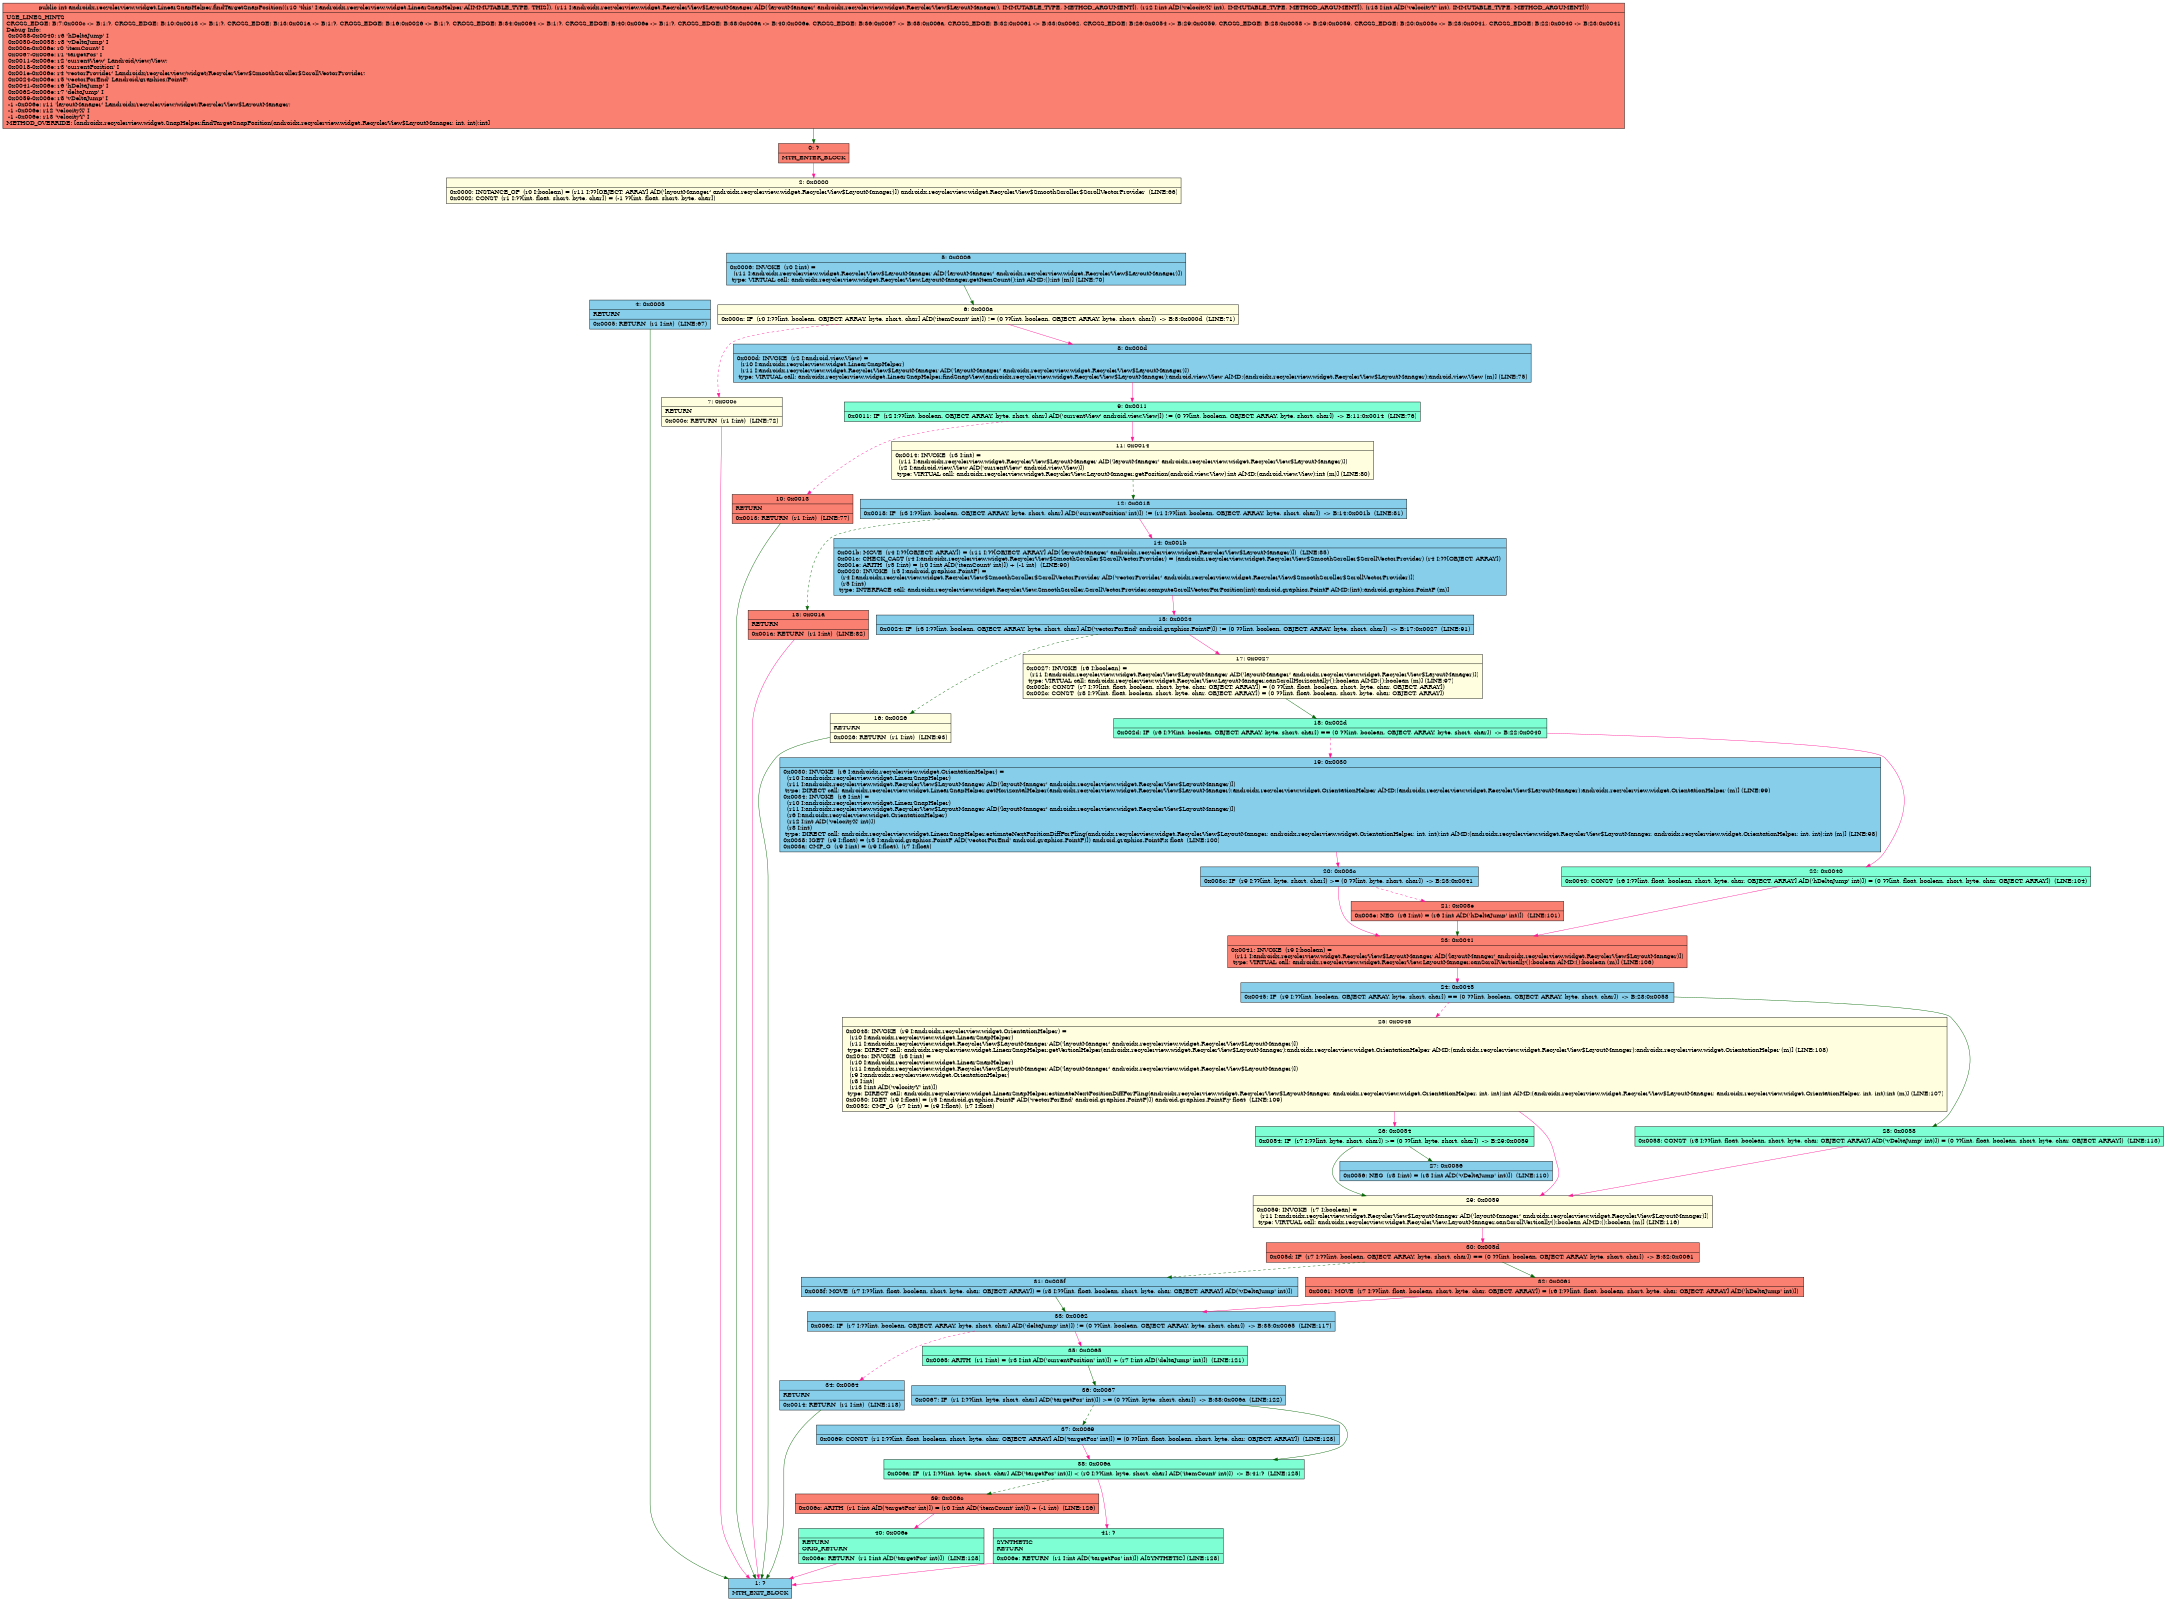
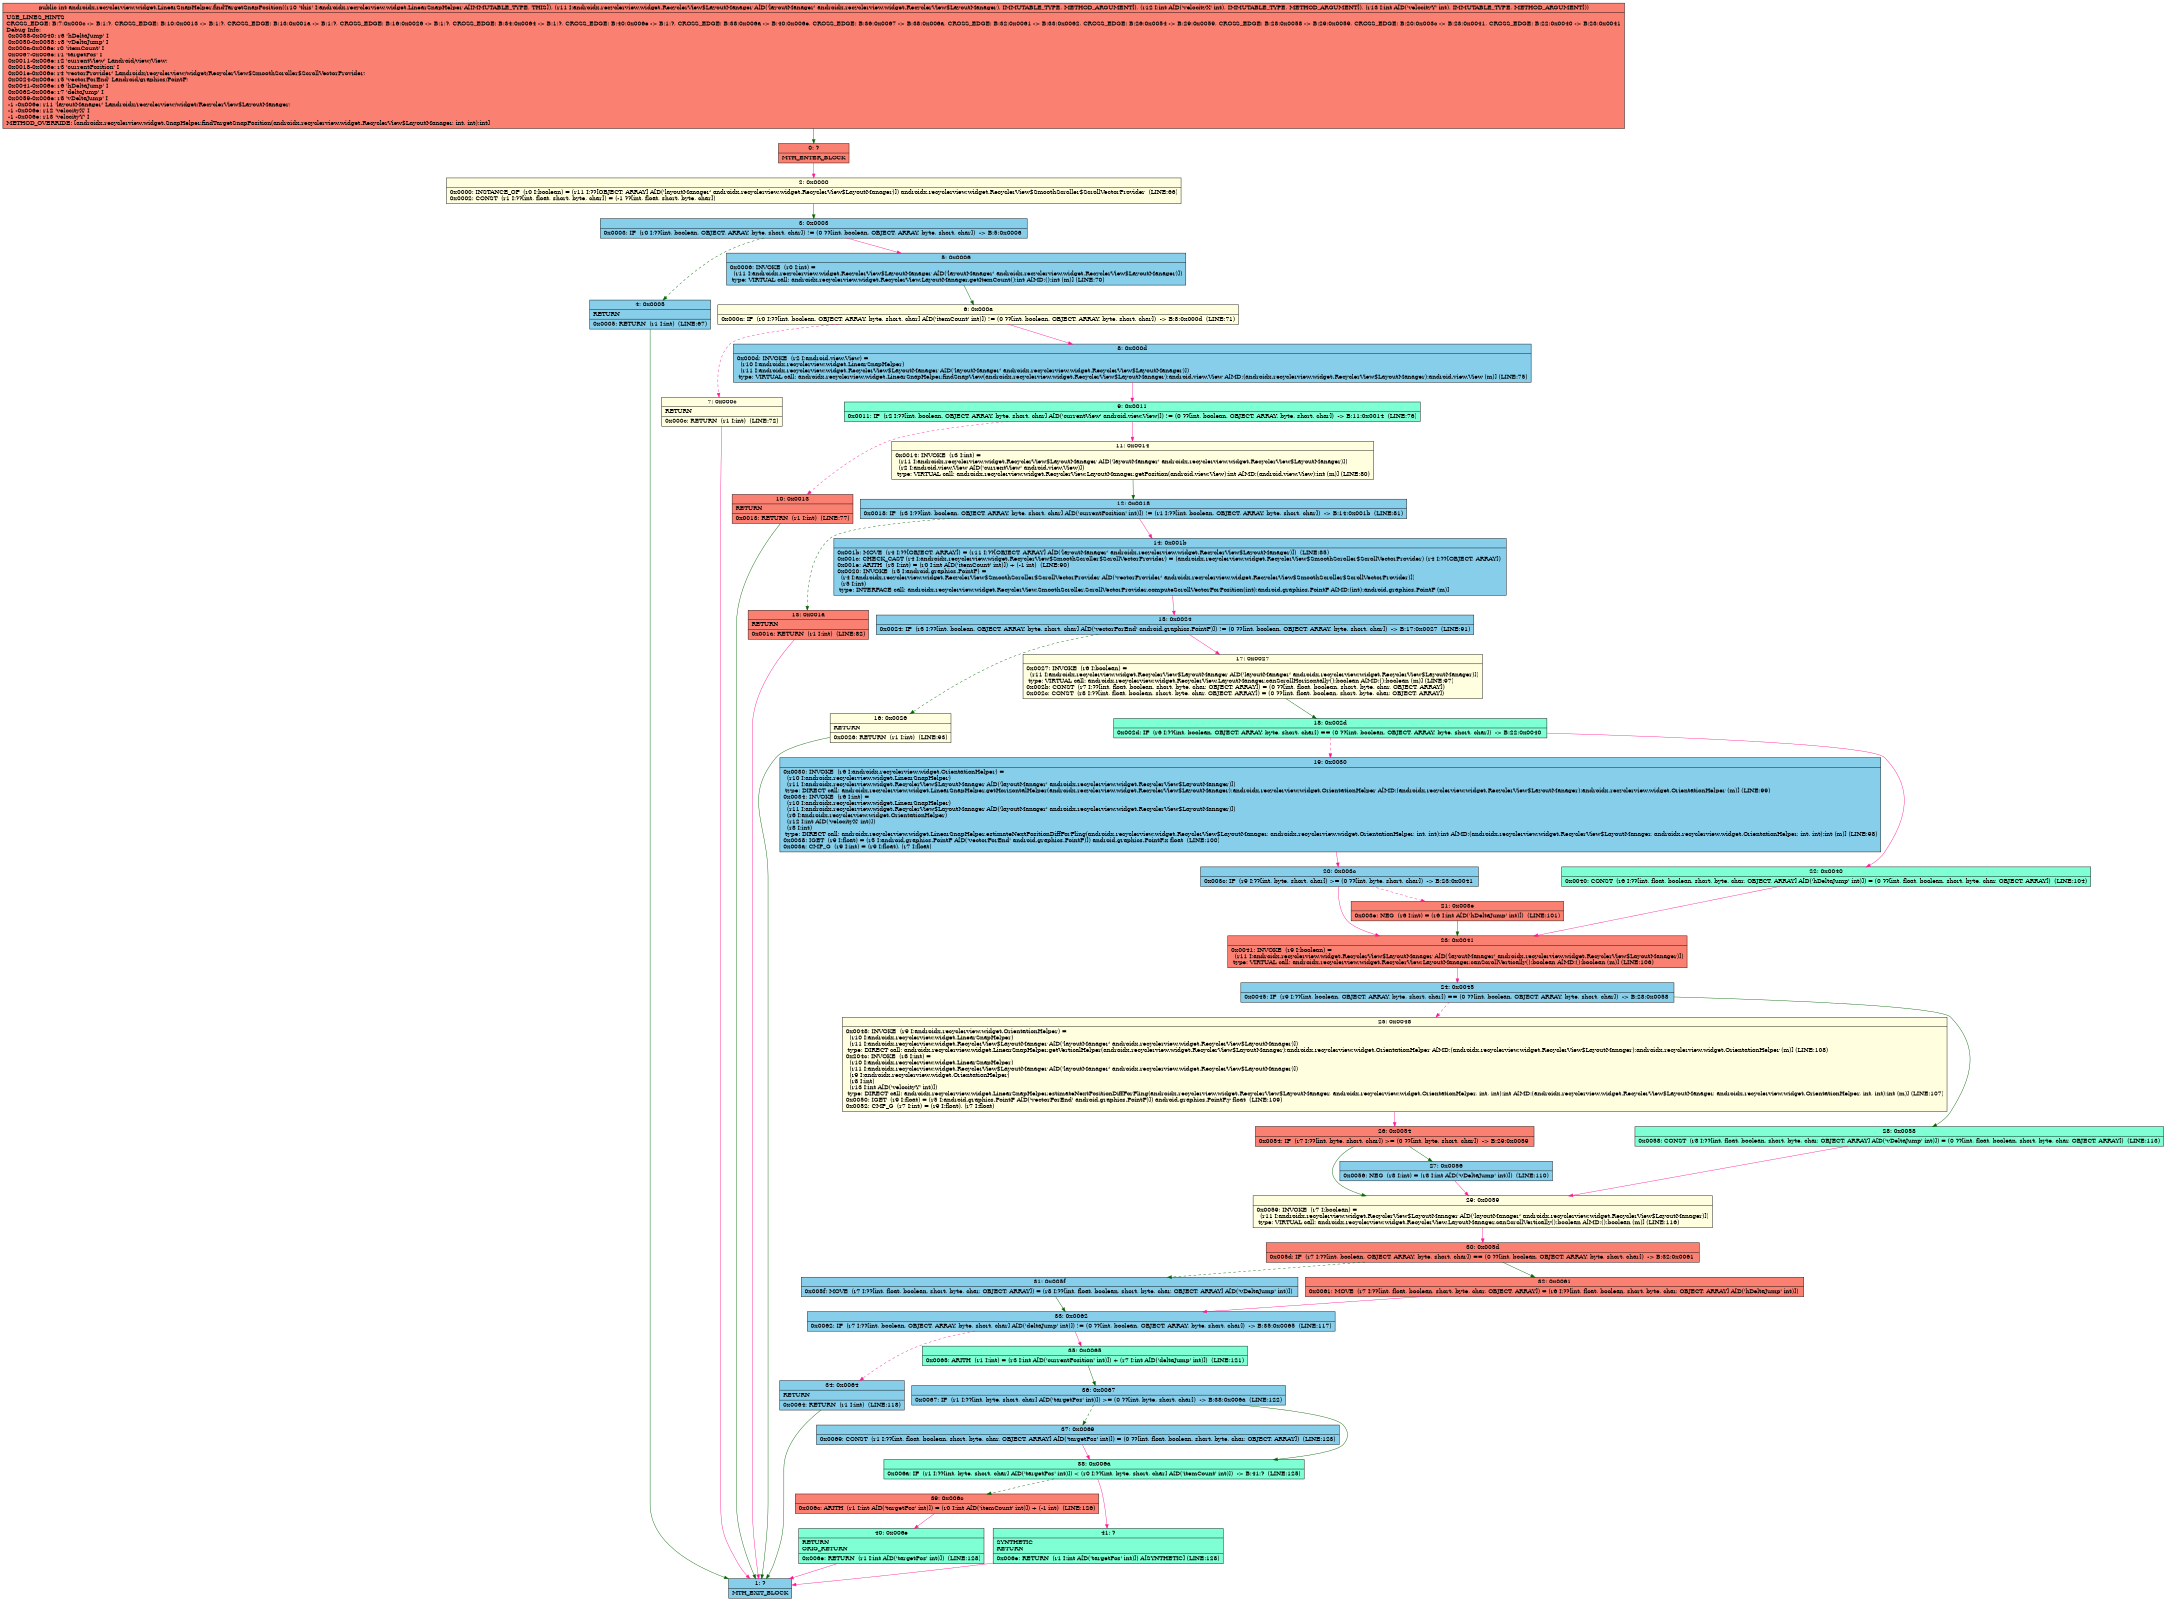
none -> (814, 228)
(1133, 487) -> (1133, 487)
(1395, 1136) -> (1395, 1136)
(1553, 1149) -> (1460, 1187)
(842, 1405) -> (842, 1405)
